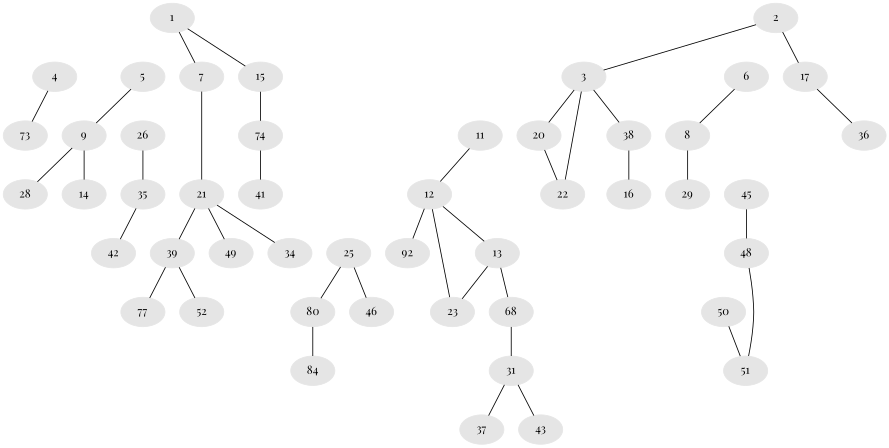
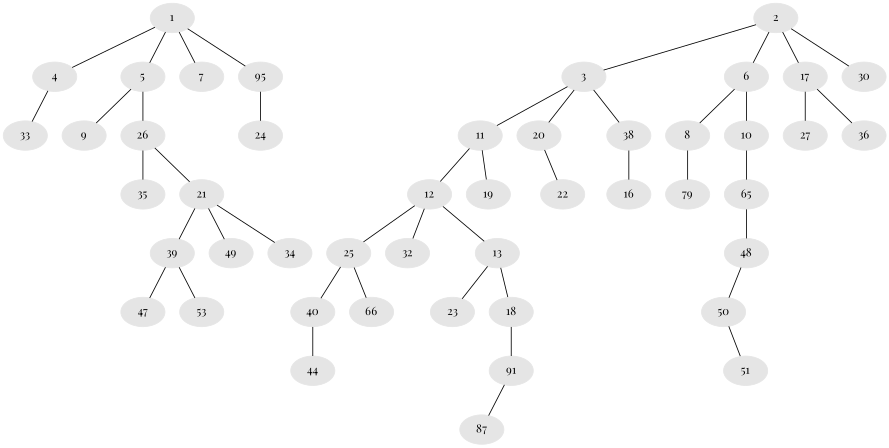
none -> (114, 47)
none -> (158, 47)
none -> (761, 47)
(261, 77) -> (261, 77)
none -> (864, 77)
none -> (143, 106)
(25, 136) -> (25, 136)
(202, 136) -> (172, 165)
(261, 136) -> (261, 136)
(573, 136) -> (532, 106)
none -> (746, 136)
none -> (805, 136)
(25, 194) -> none
(84, 194) -> none
(261, 194) -> none
none -> (488, 194)
(688, 194) -> (688, 194)
(746, 194) -> (746, 194)
(114, 253) -> none
(408, 253) -> (408, 253)
(441, 253) -> (389, 224)
(143, 312) -> (143, 312)
(202, 312) -> (202, 312)
(313, 312) -> (313, 312)
(372, 312) -> (372, 312)
(511, 312) -> (511, 312)
(754, 312) -> (735, 283)
(313, 371) -> (313, 371)
(511, 371) -> (511, 371)
(482, 430) -> (482, 430)
(541, 430) -> none
